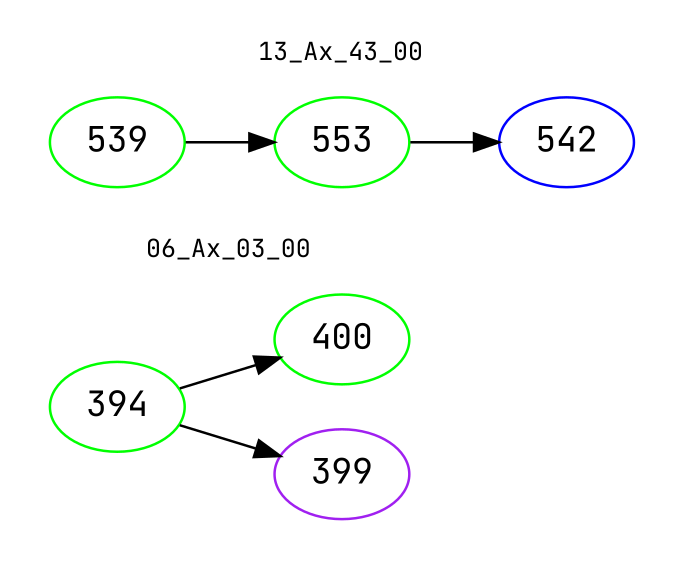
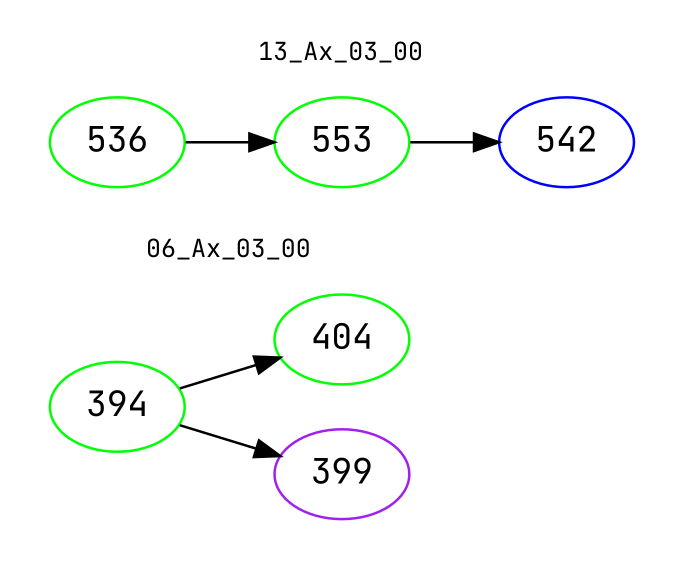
(342, 54) -> (342, 54)
(117, 142) -> (117, 142)
(342, 339) -> (342, 339)
